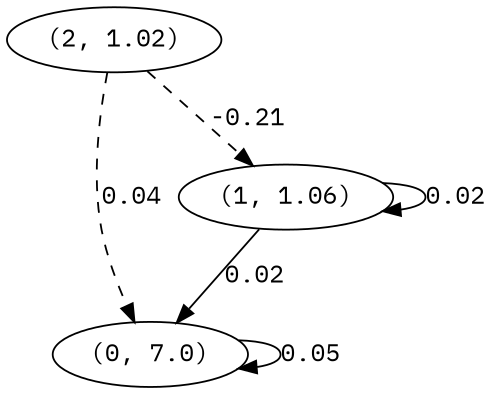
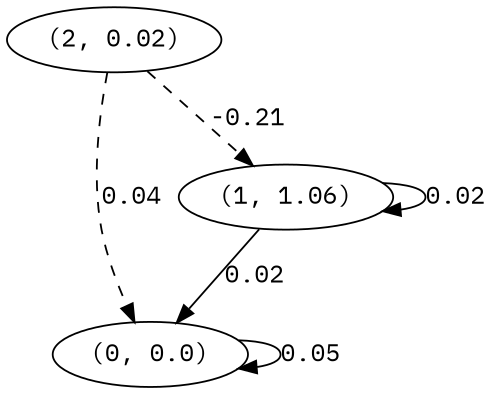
(114, 40) -> (114, 40)
(150, 354) -> (150, 354)
